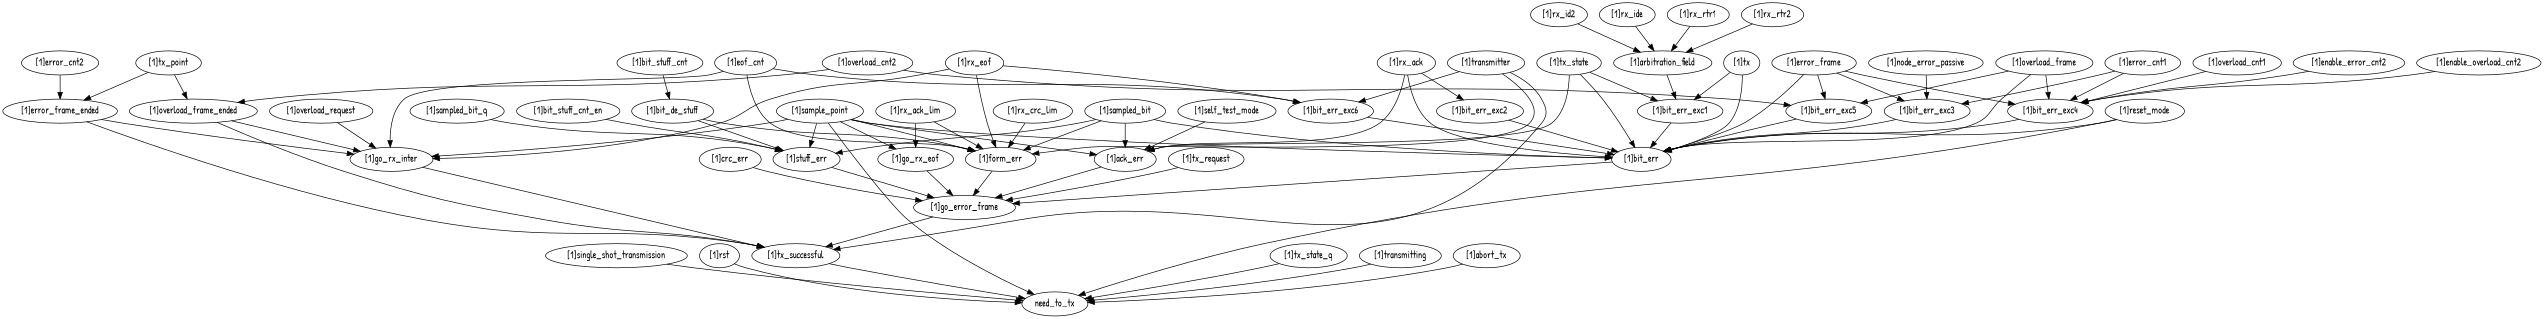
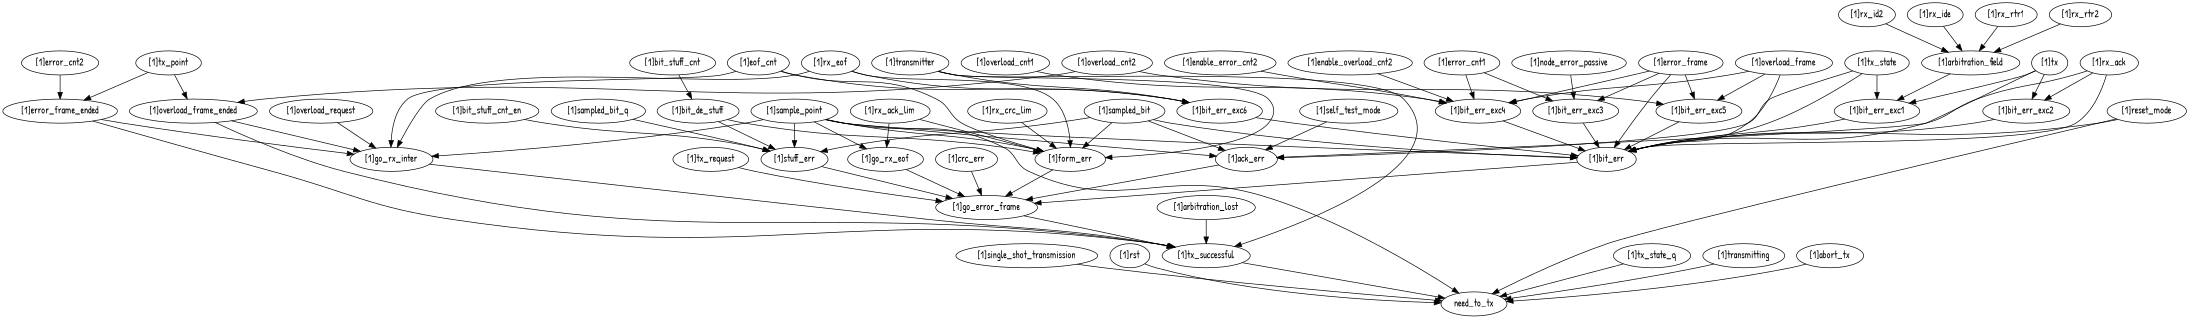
none -> (2038, 88)
none -> (1206, 208)
